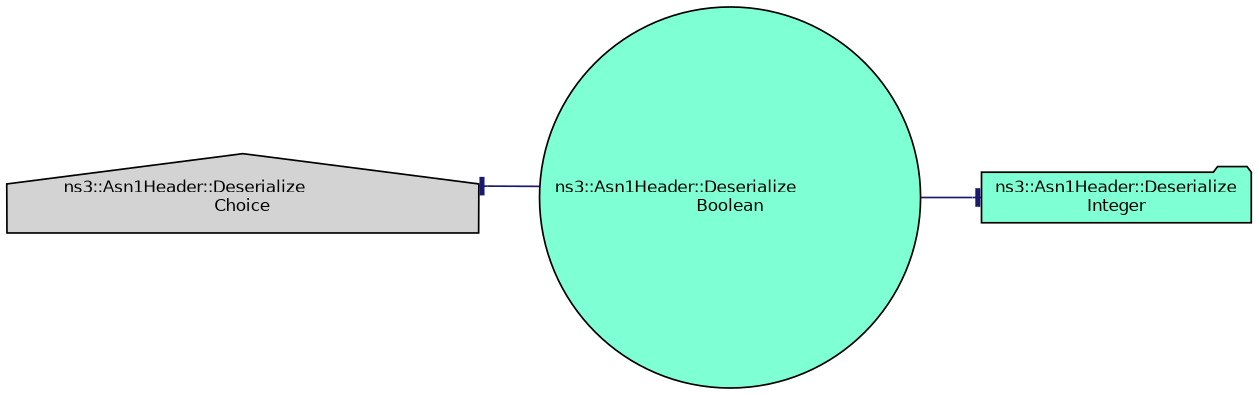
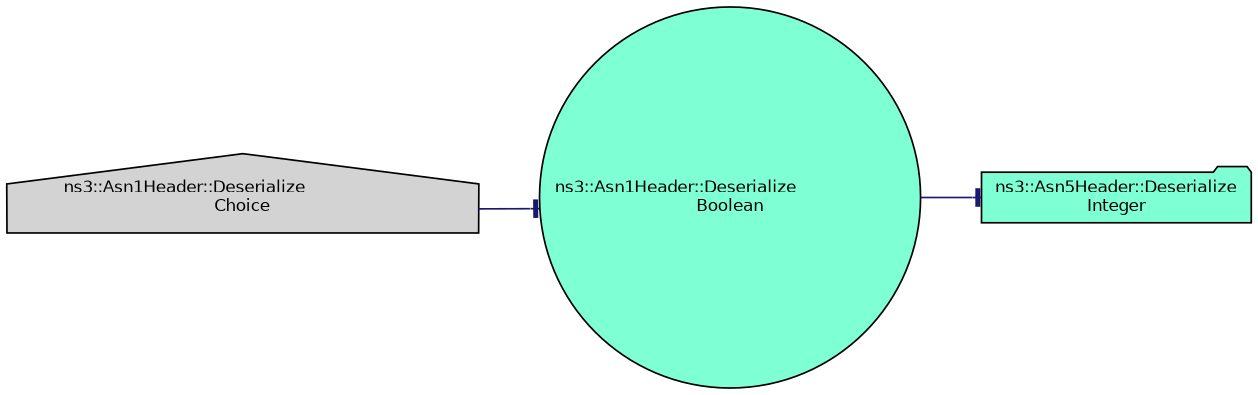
(513, 186) -> (504, 209)
(1116, 197) -> (1116, 197)
